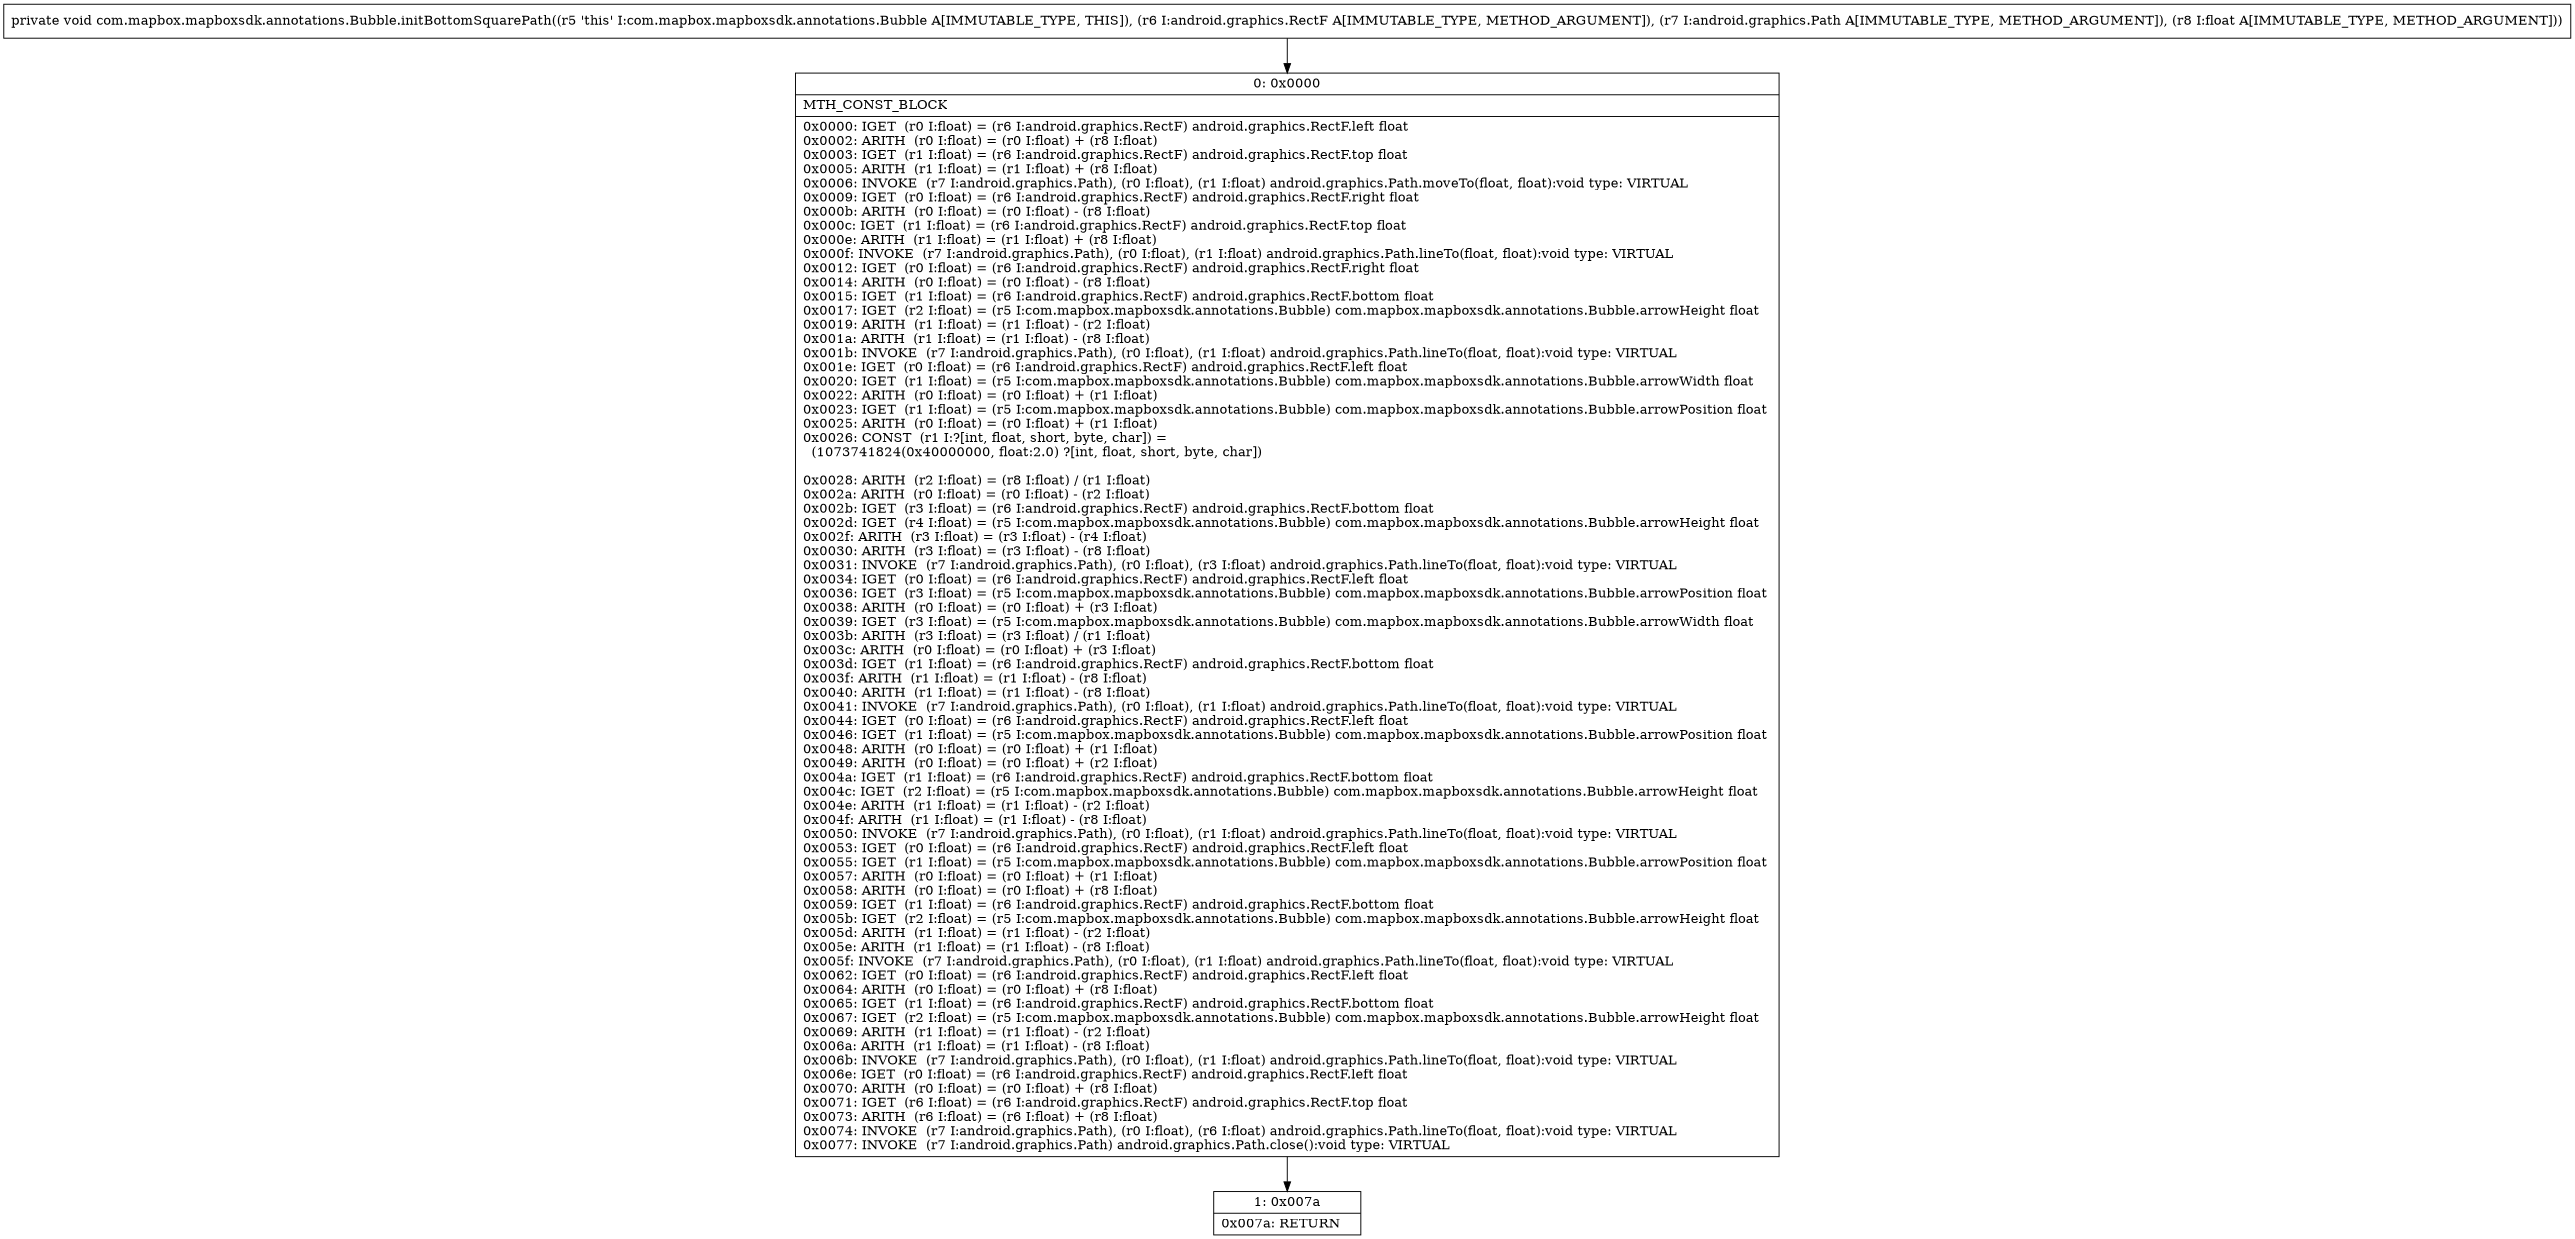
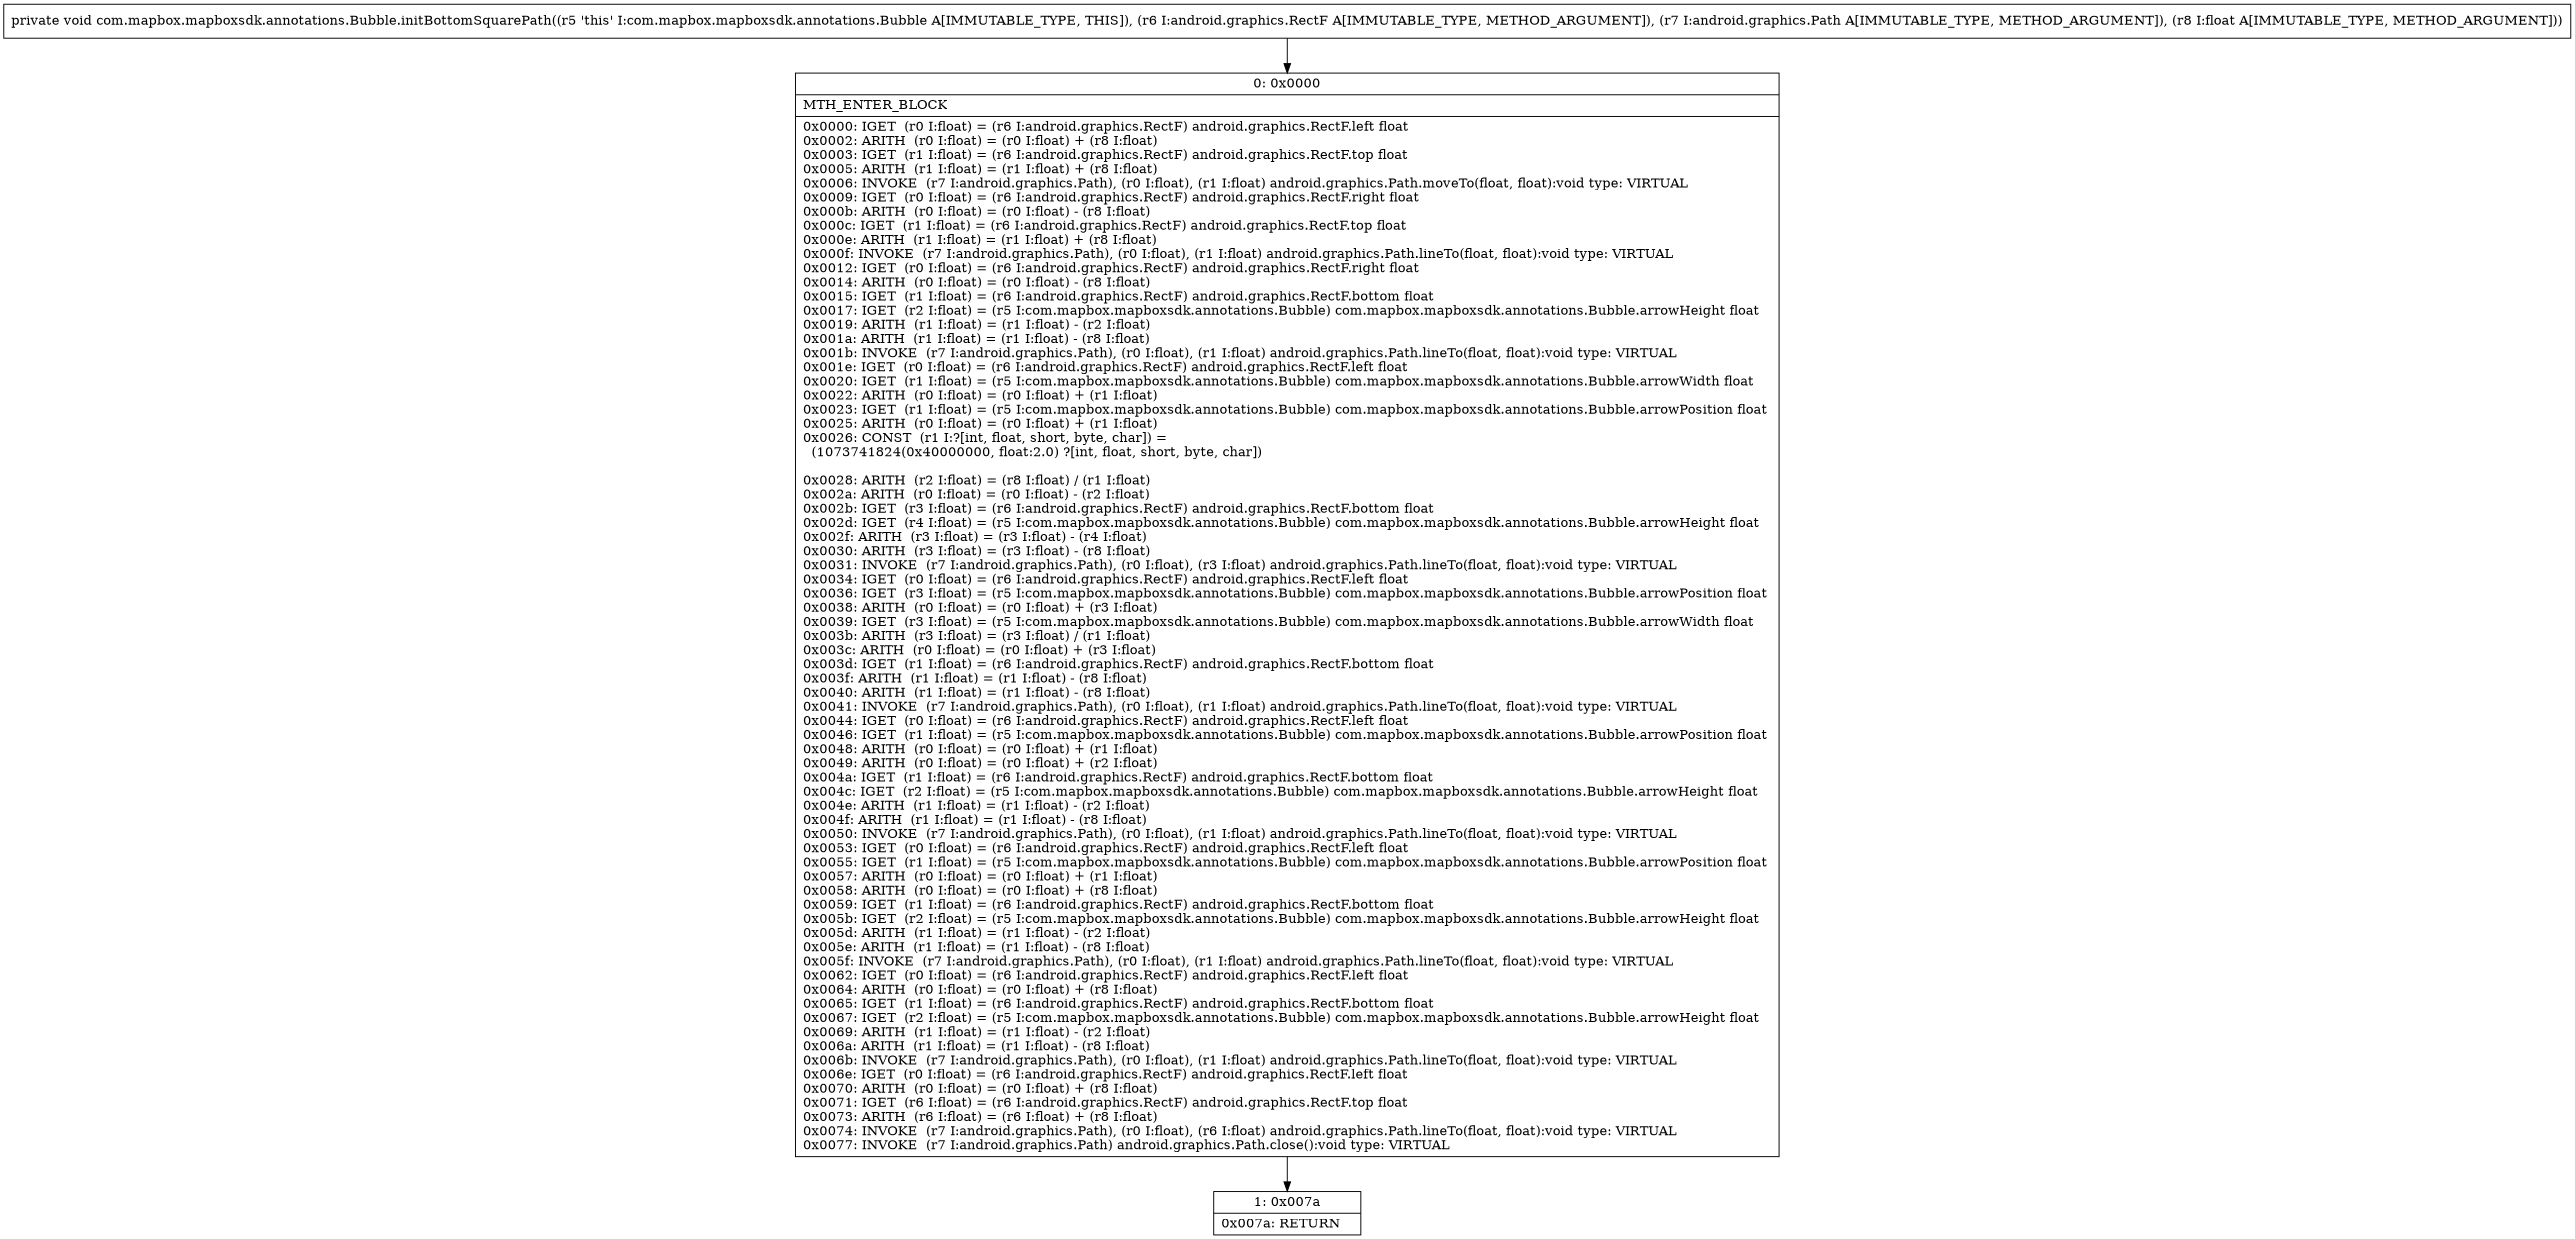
(876, 105) -> (876, 105)
